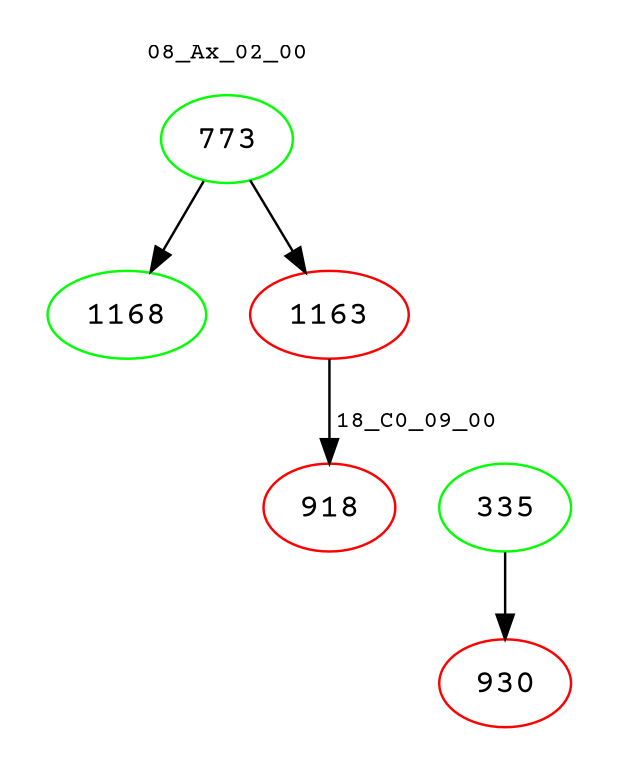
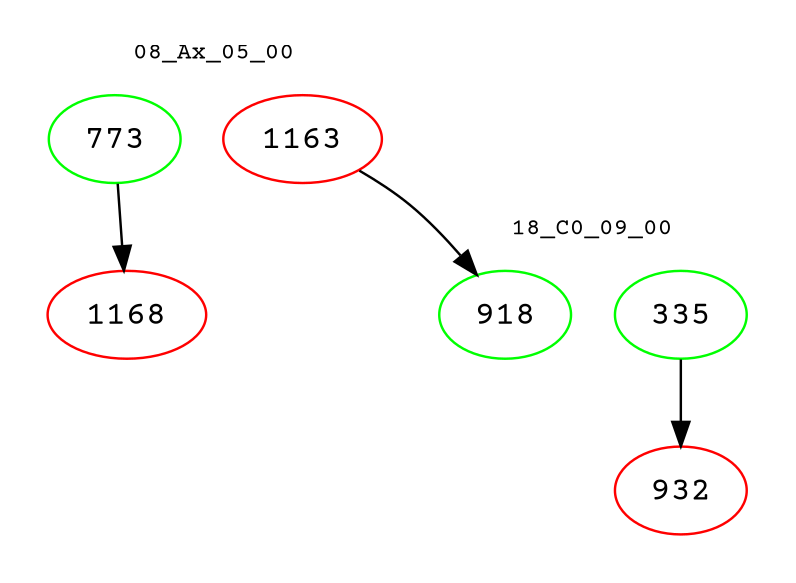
(228, 52) -> (215, 52)
(271, 216) -> none
(127, 315) -> (127, 315)
(329, 508) -> (505, 315)
(505, 683) -> (681, 490)
